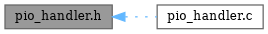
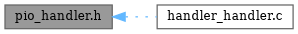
(210, 17) -> (225, 17)
